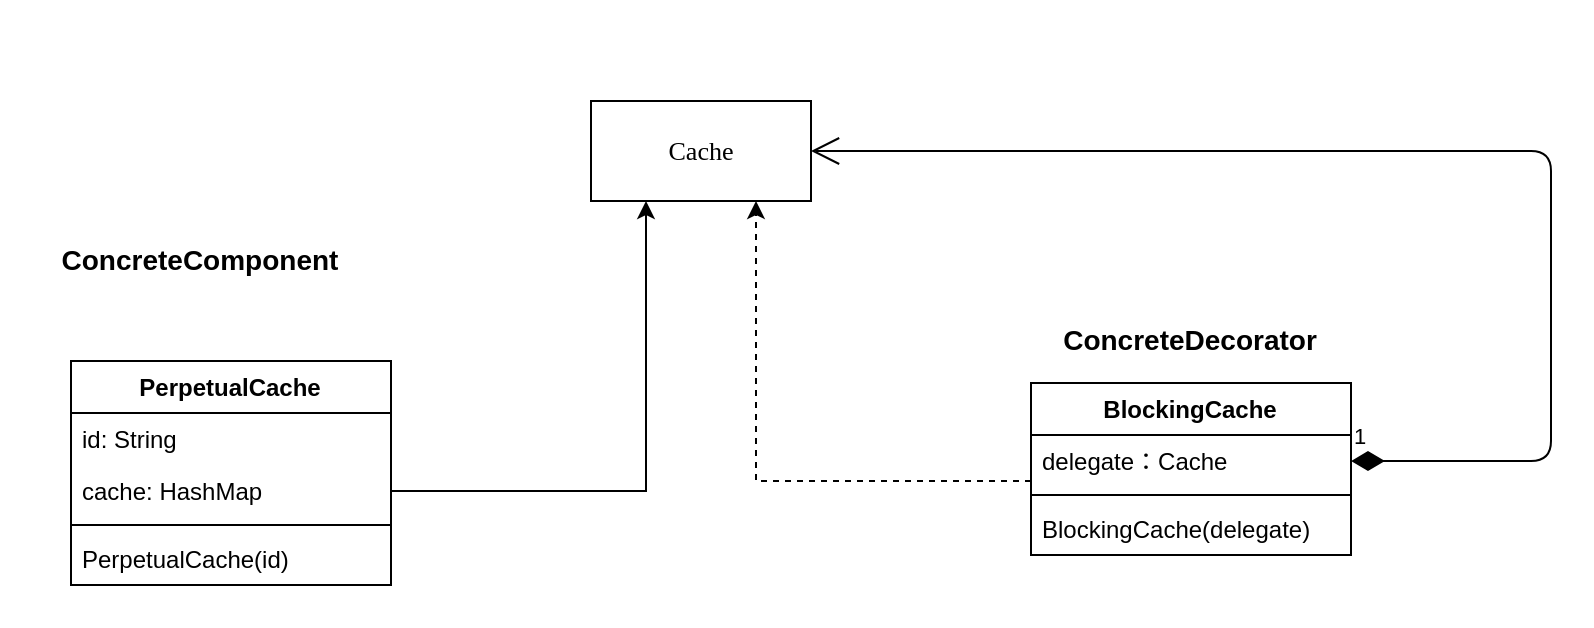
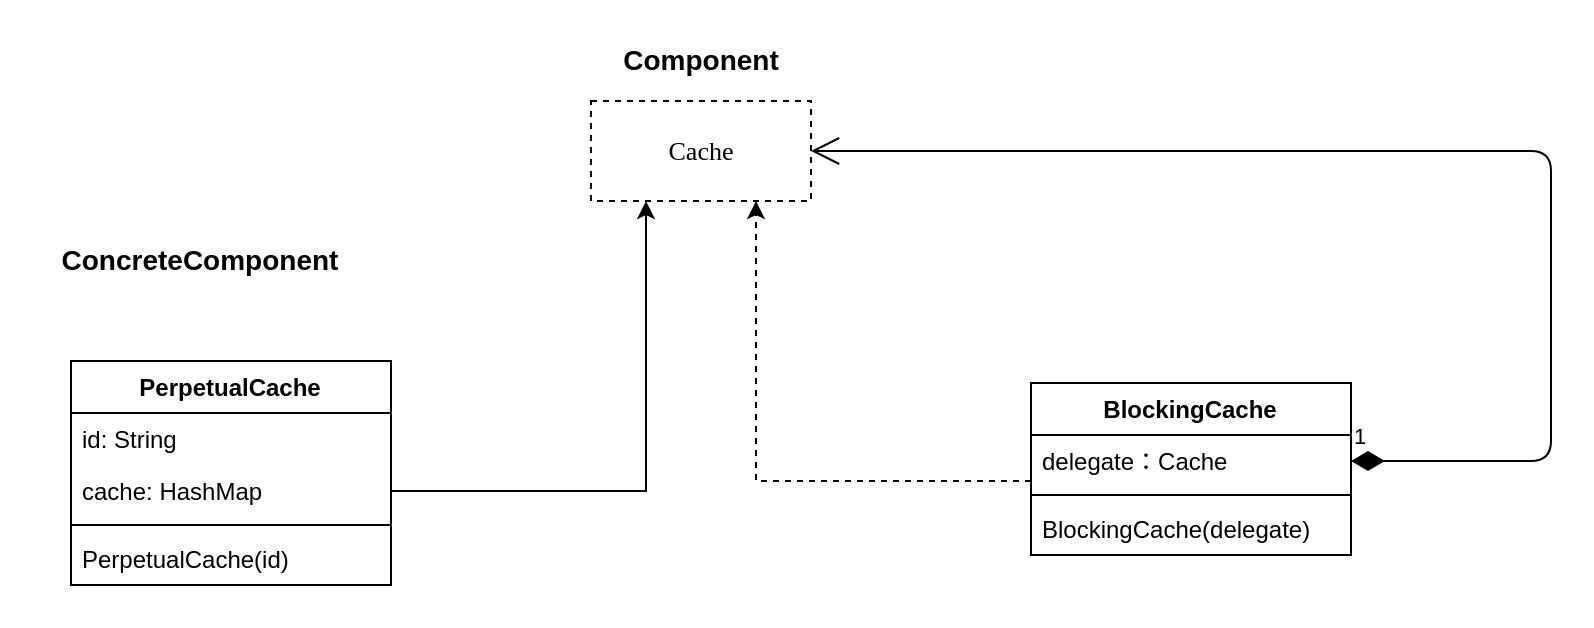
none -> (701, 61)
(701, 151) -> (701, 151)
(1191, 341) -> none
